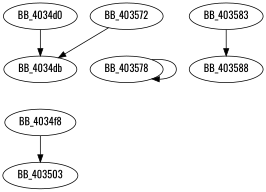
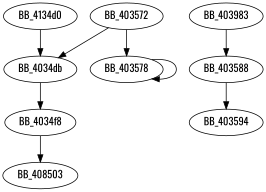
(40, 16) -> (40, 16)
(226, 16) -> (226, 16)
none -> (127, 39)
none -> (40, 92)
none -> (226, 122)
(40, 176) -> (40, 176)
